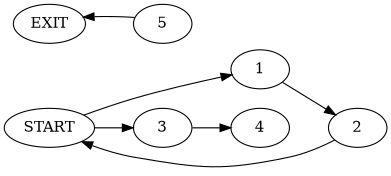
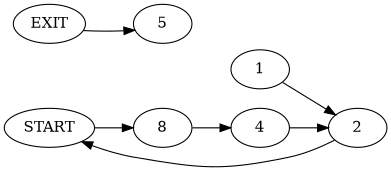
(115, 17) -> (103, 31)
(152, 94) -> none
(163, 128) -> (163, 128)
none -> (304, 128)
